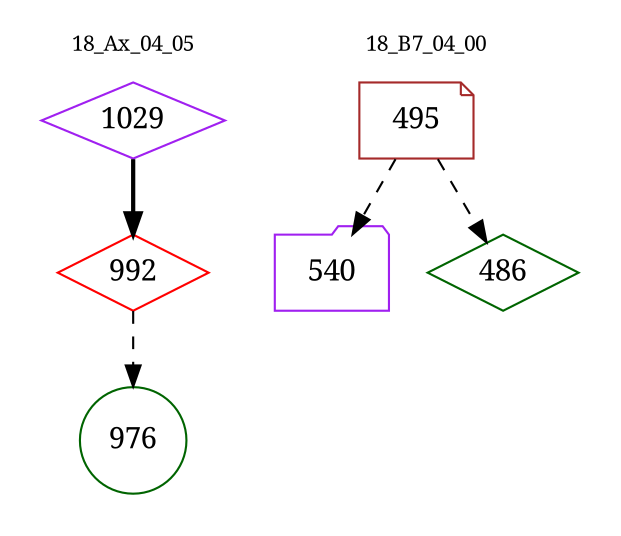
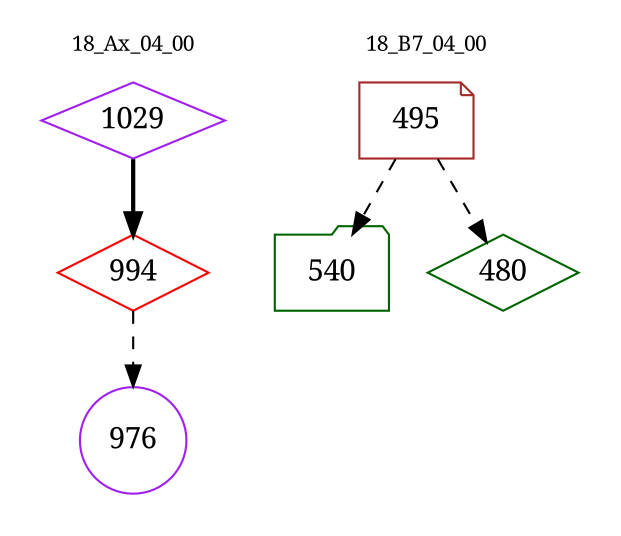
(133, 45) -> (133, 45)
(133, 273) -> (133, 273)
(332, 273) -> (332, 273)
(503, 273) -> (503, 273)
(133, 440) -> (133, 440)
